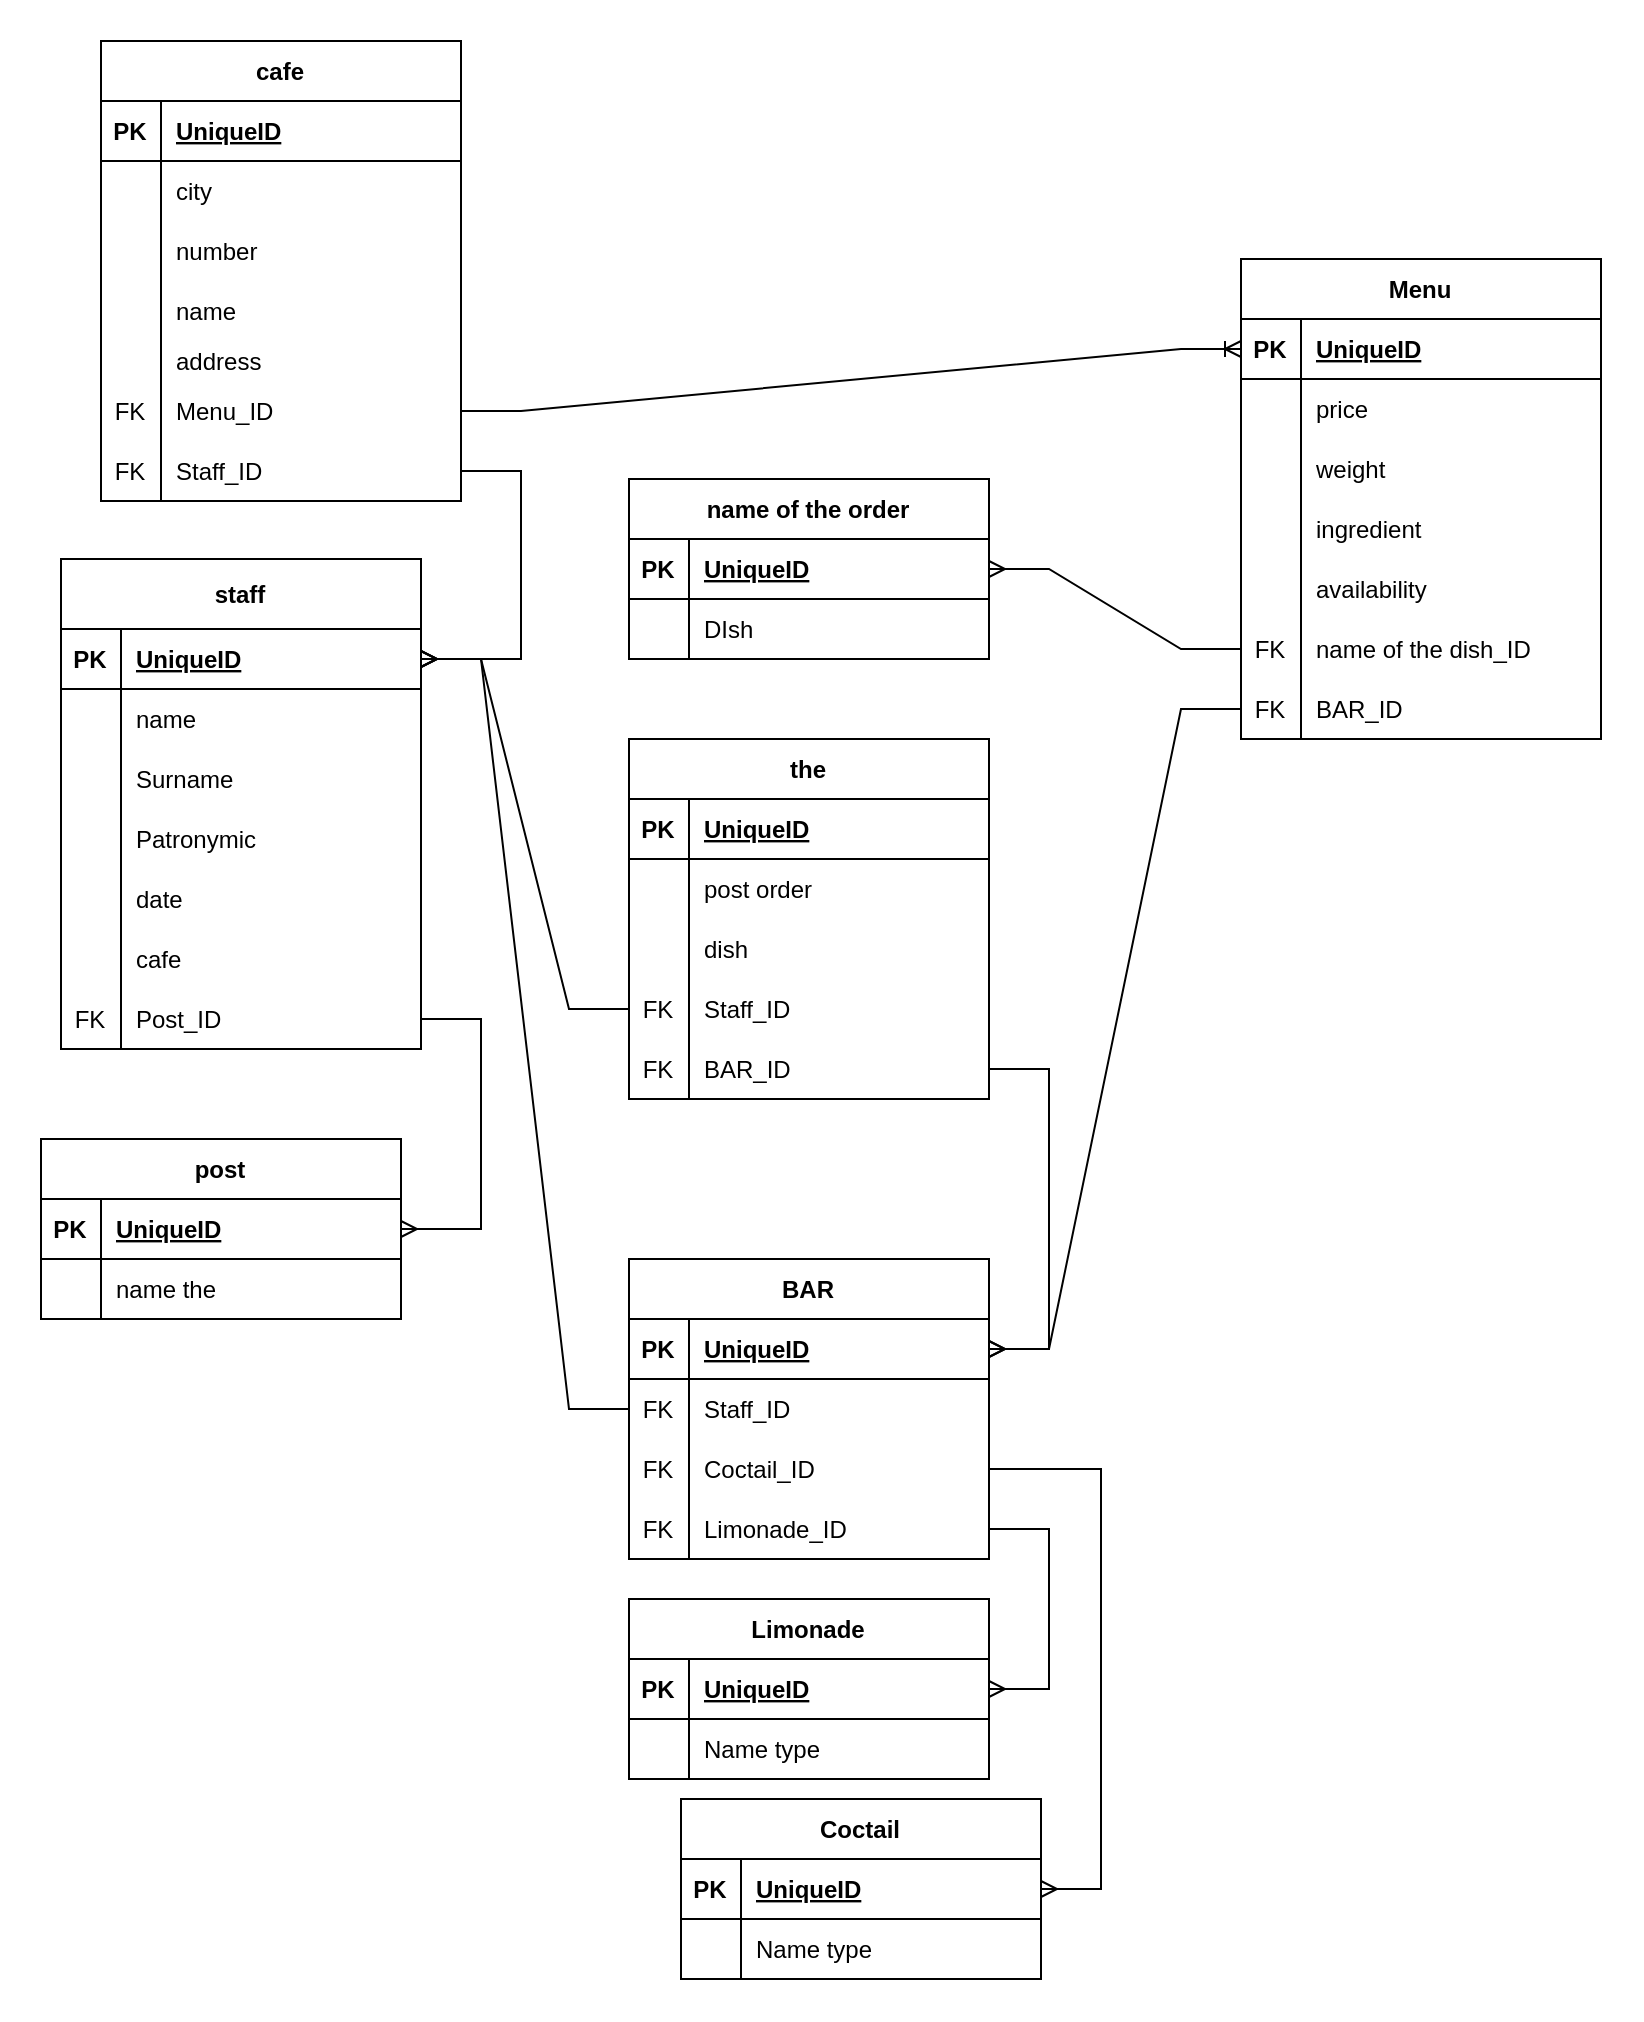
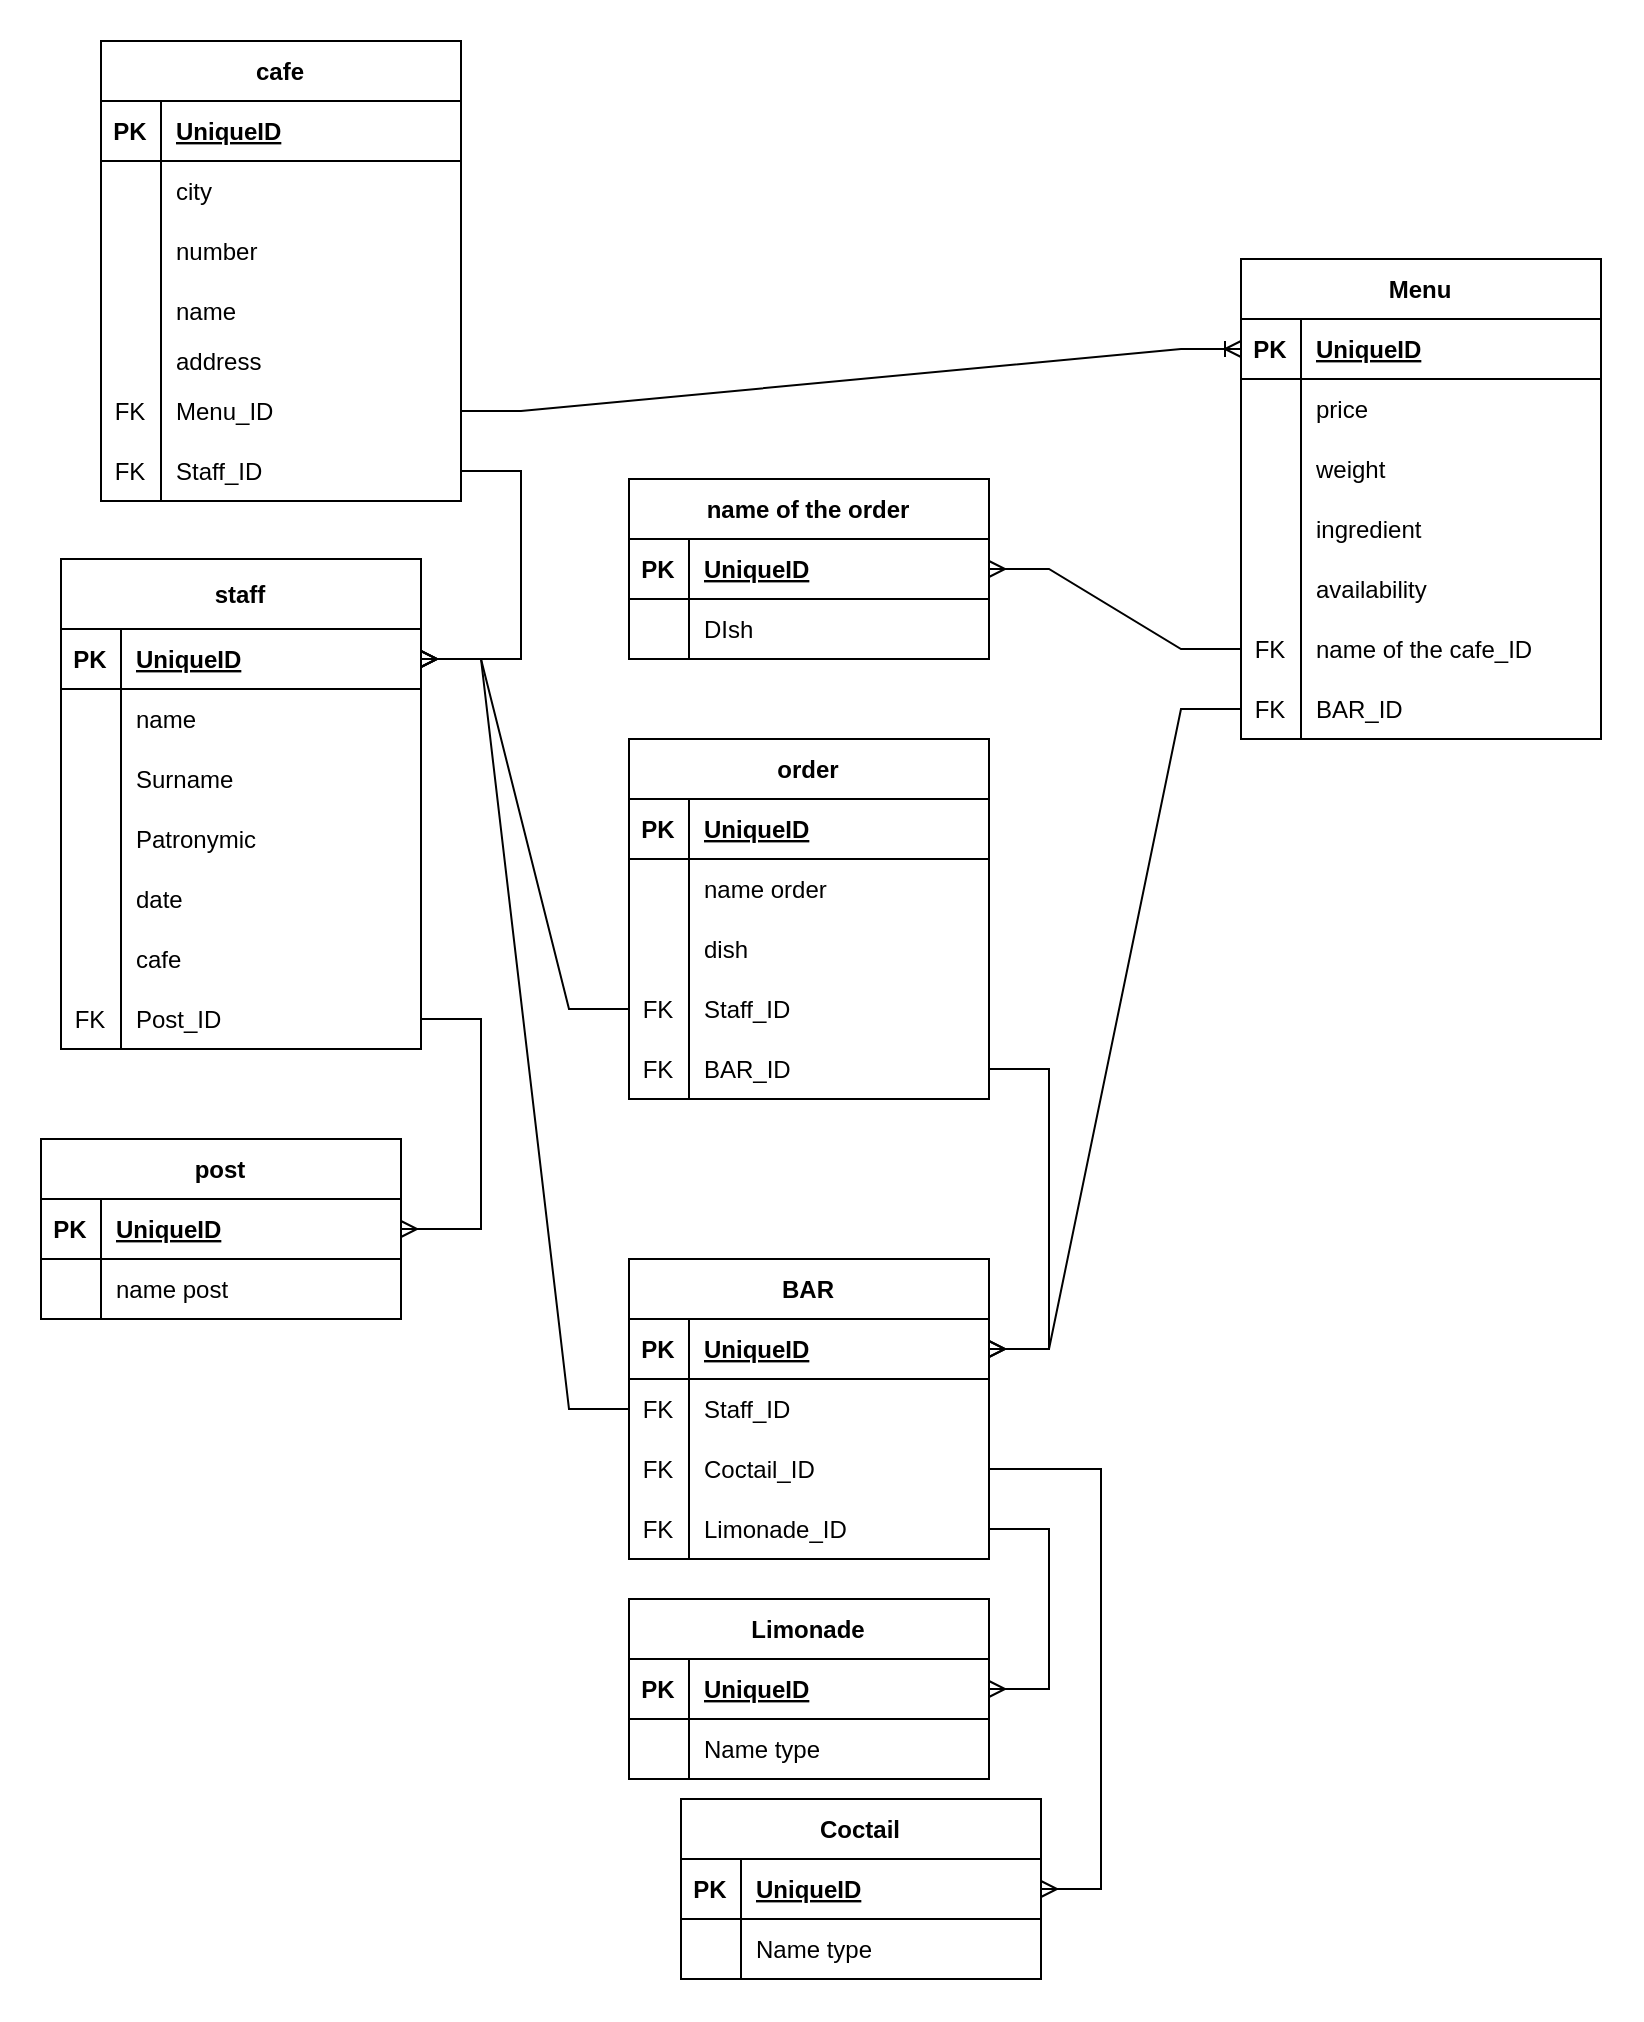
(1431, 650) -> (1434, 650)
(808, 770) -> (808, 770)
(768, 890) -> (768, 890)
(167, 1290) -> (173, 1290)
